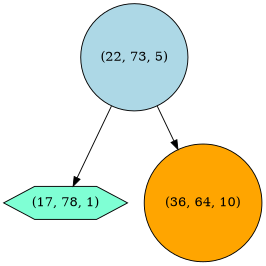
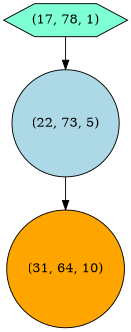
(94, 142) -> (66, 48)
(203, 203) -> (66, 269)
